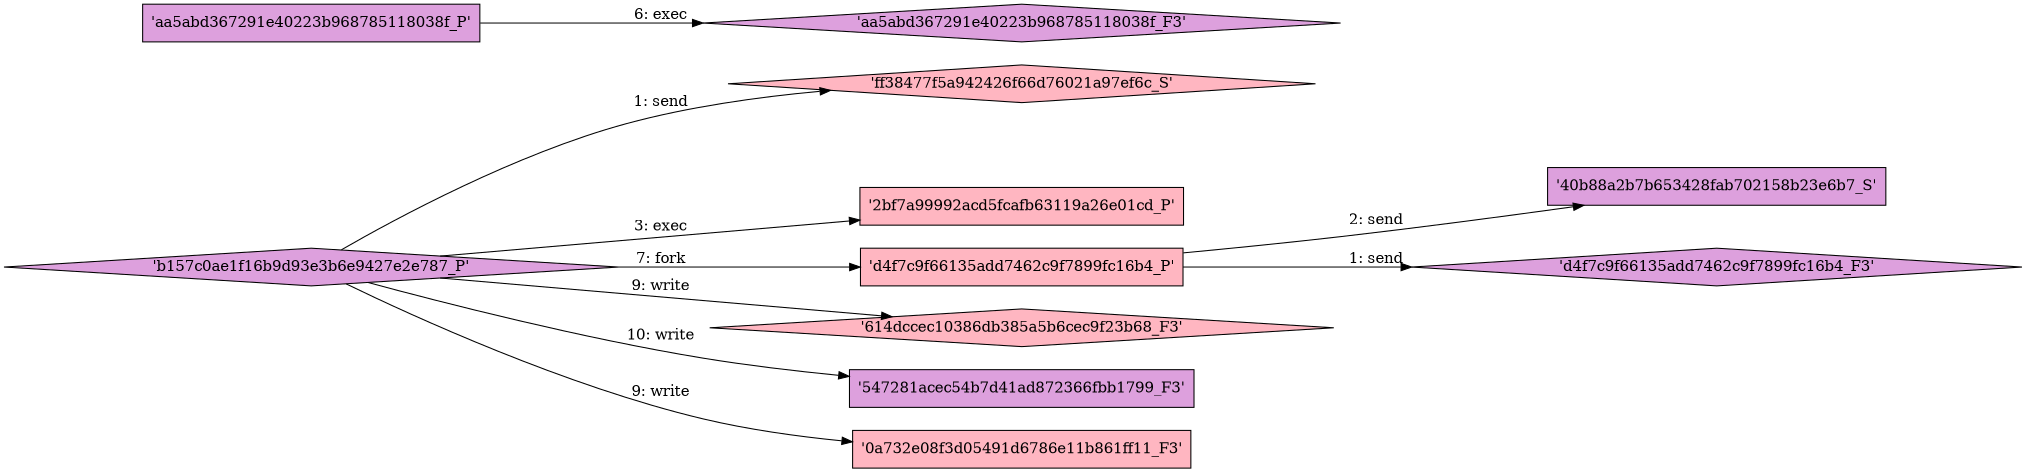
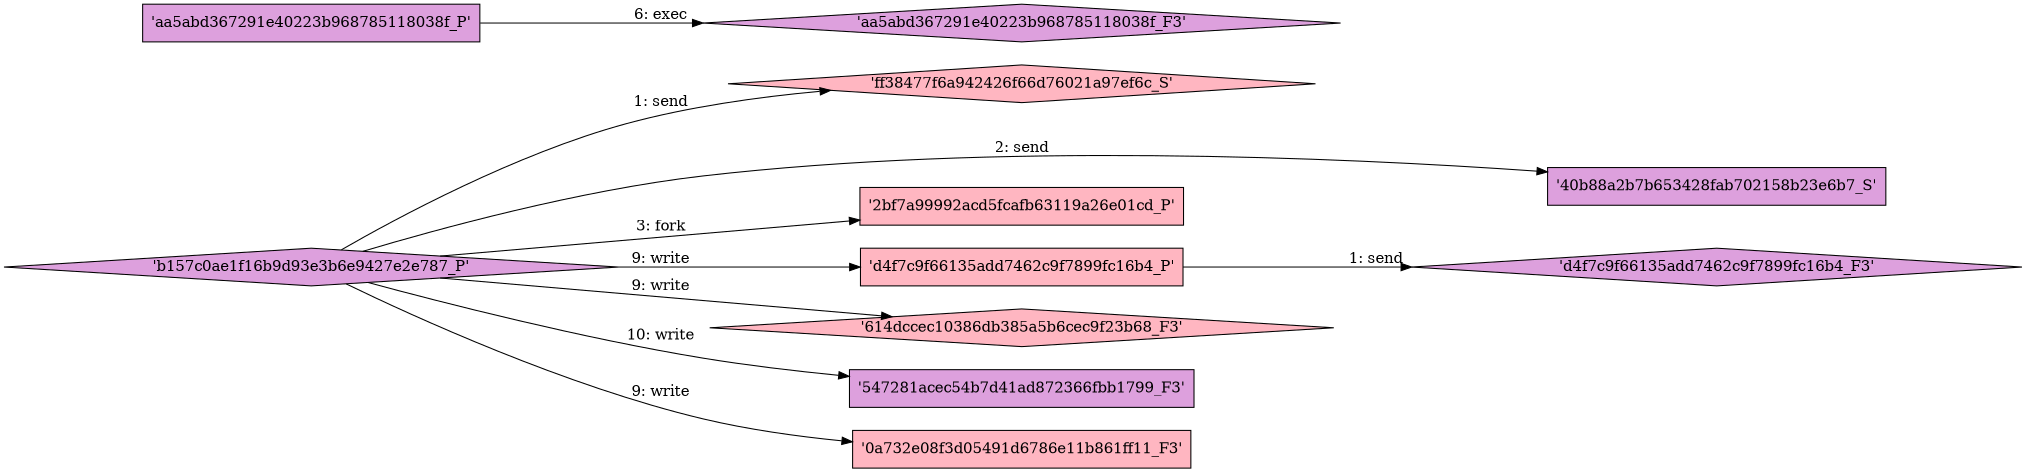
(1022, 84) -> (1022, 84)
(661, 227) -> (661, 227)
(1378, 232) -> (945, 159)
(661, 259) -> (661, 259)
